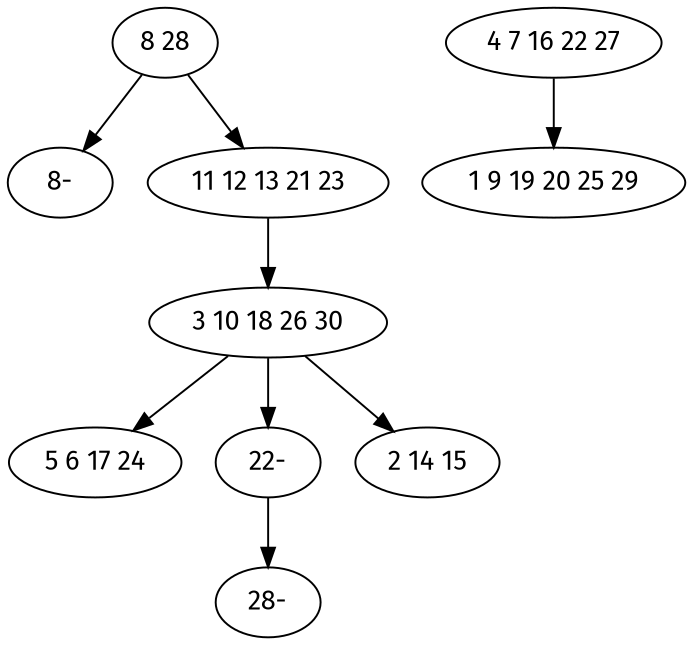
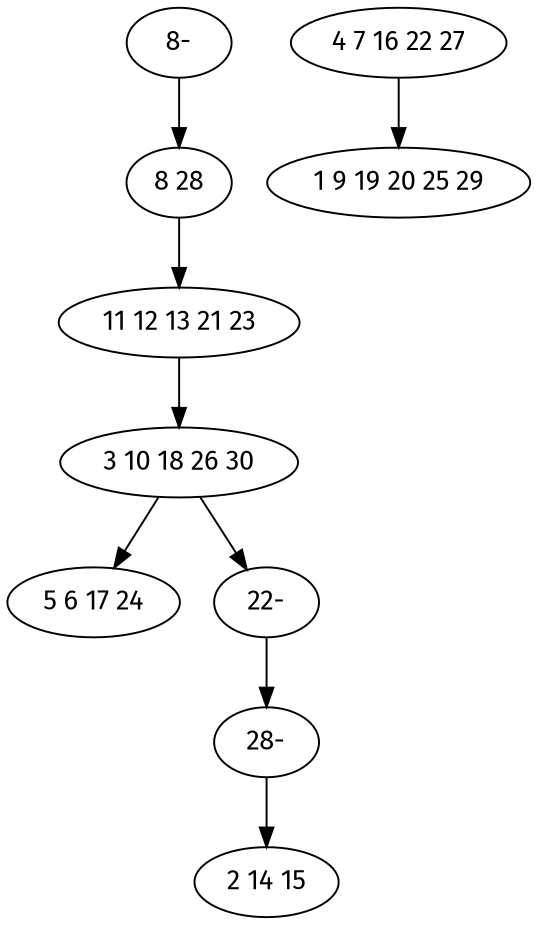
(119, 105) -> (179, 103)
(342, 387) -> (267, 803)
